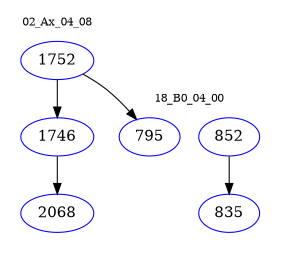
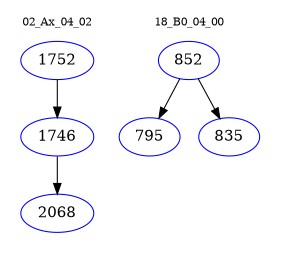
(57, 23) -> (57, 23)
(117, 99) -> (172, 94)
